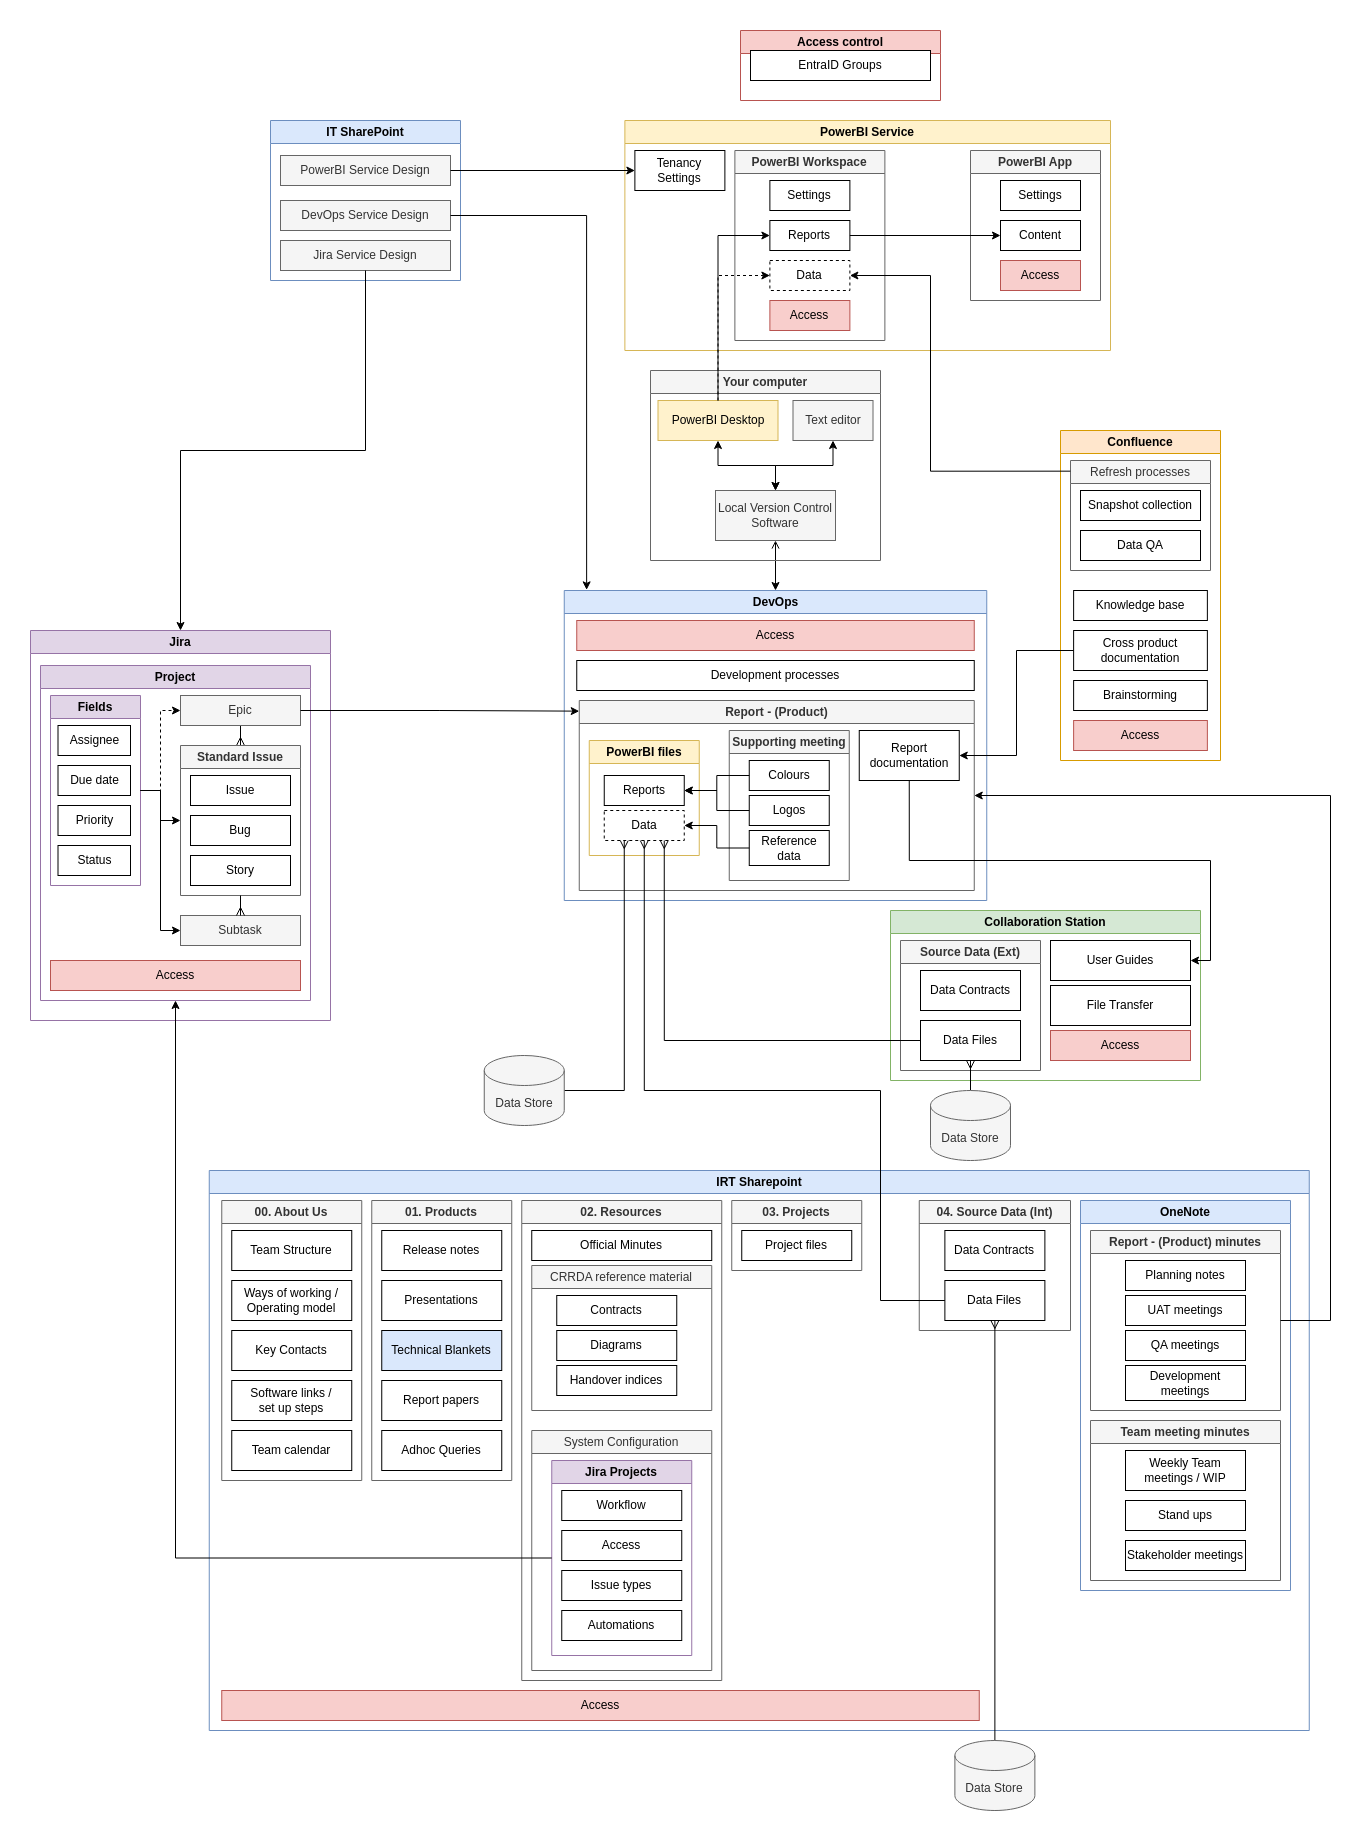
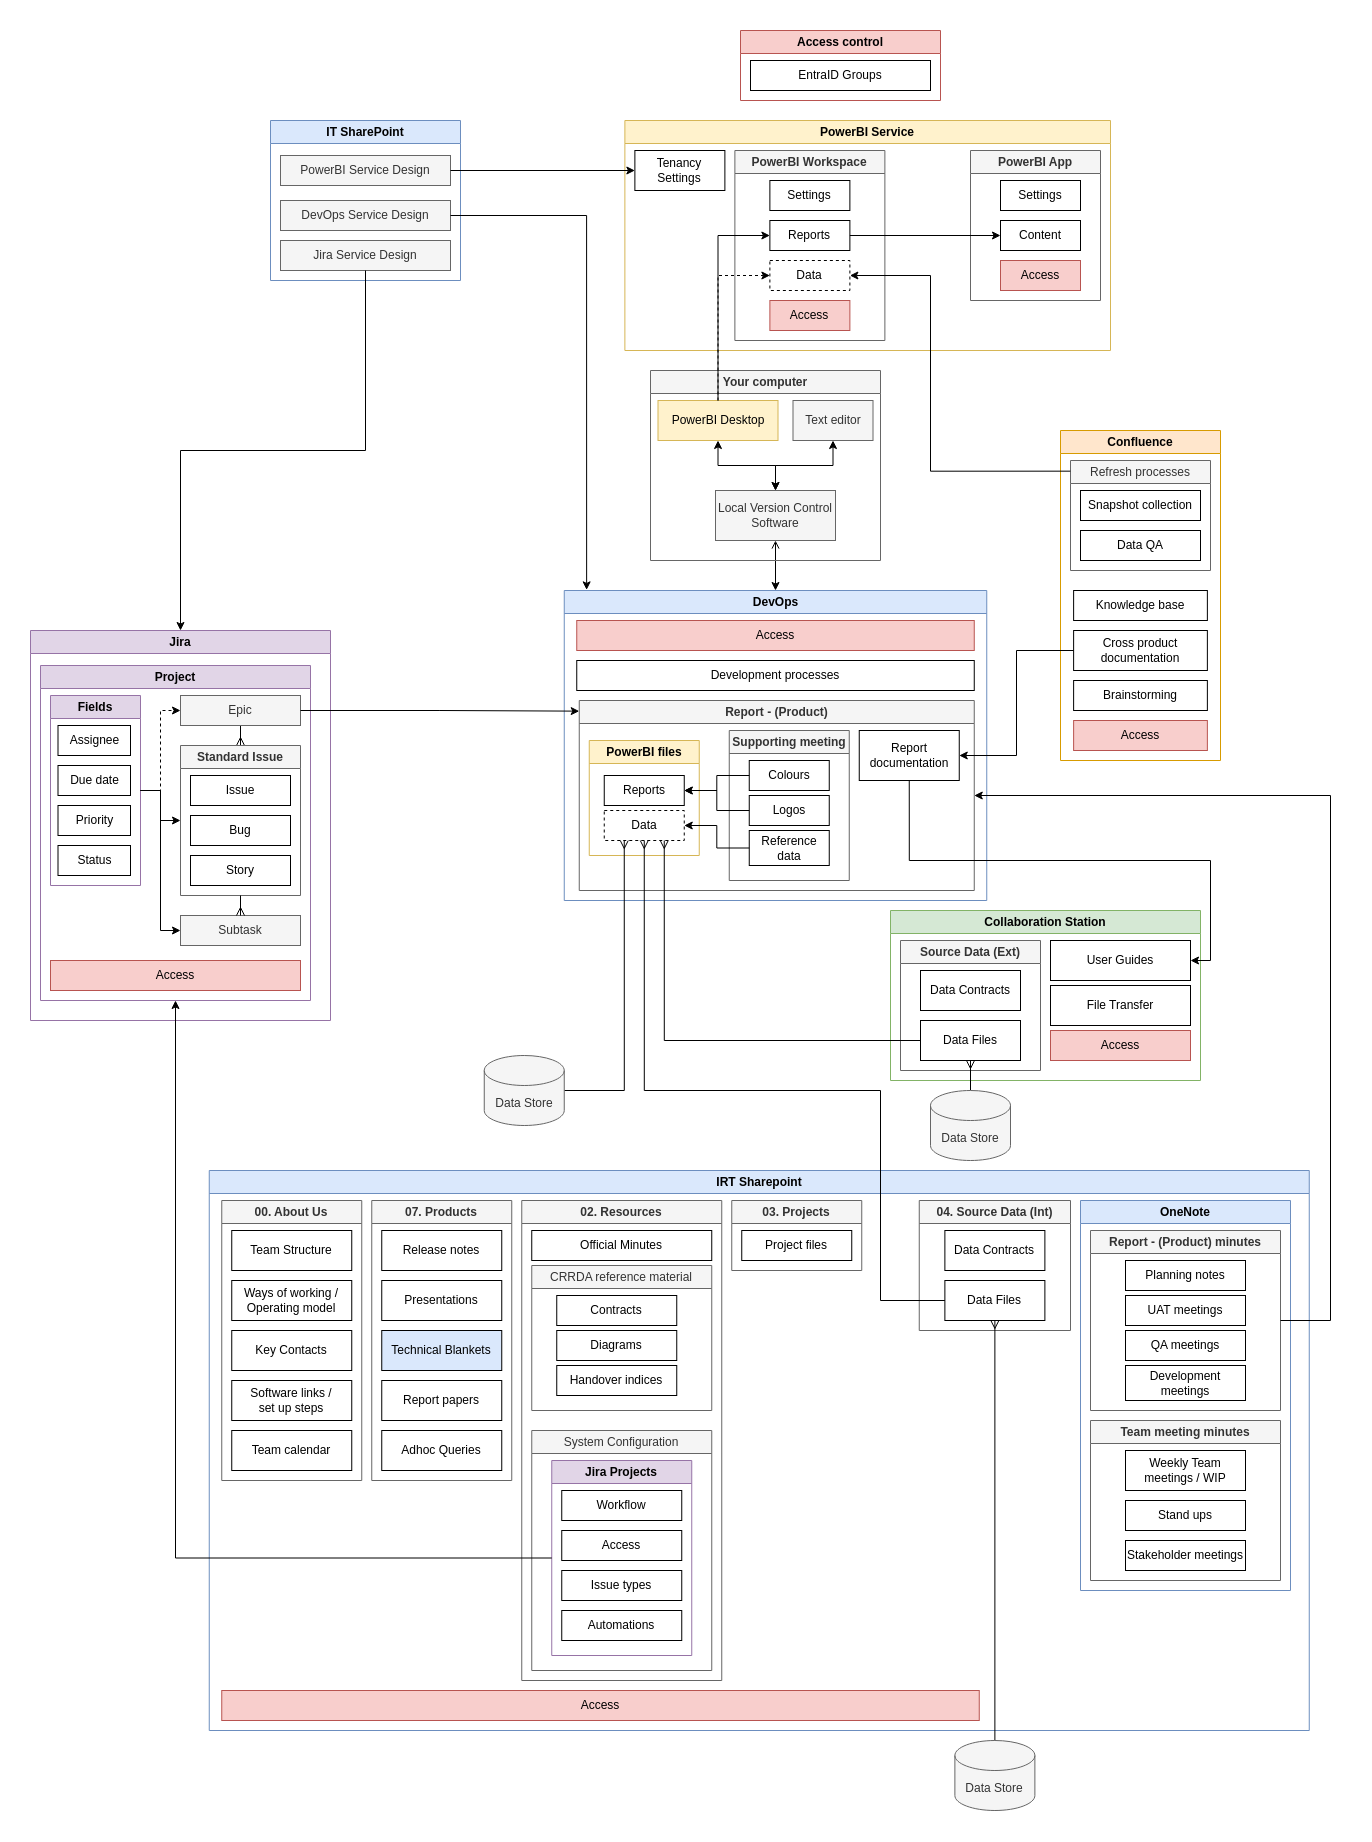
(841, 66) -> (841, 76)
(442, 1213) -> (442, 1213)
